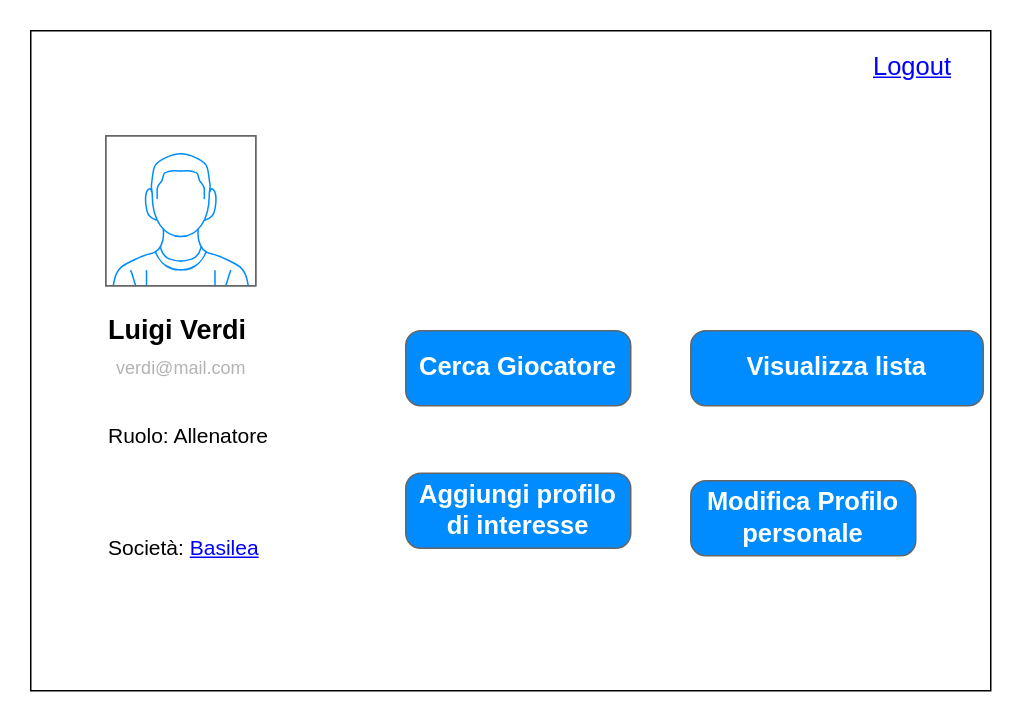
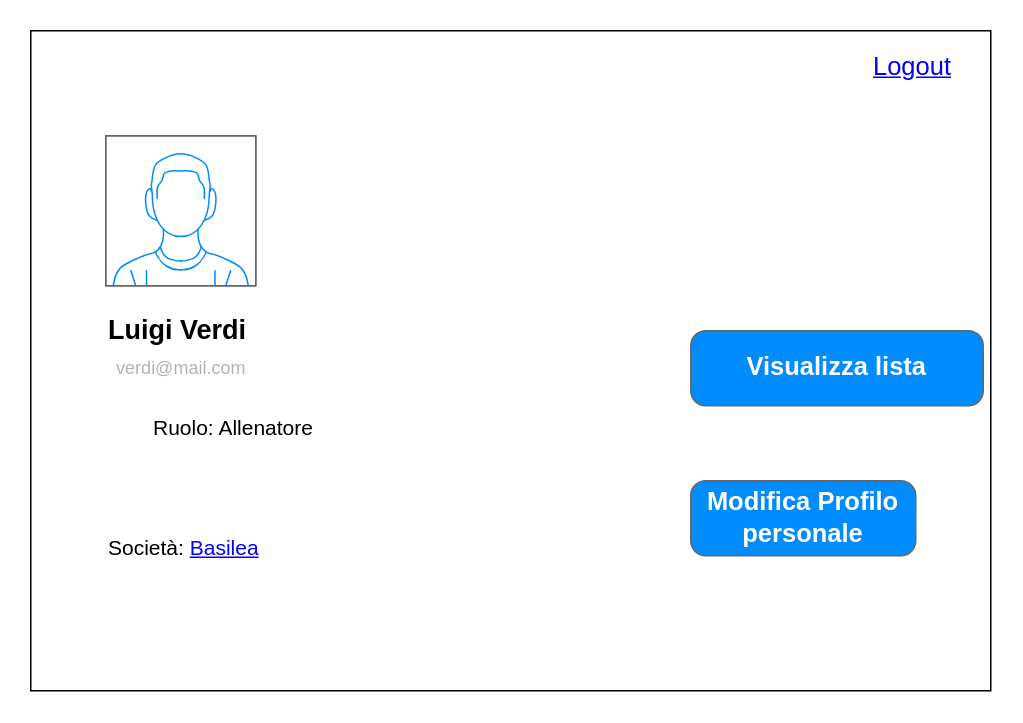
(518, 368) -> none
(203, 436) -> (248, 428)
(518, 511) -> none
